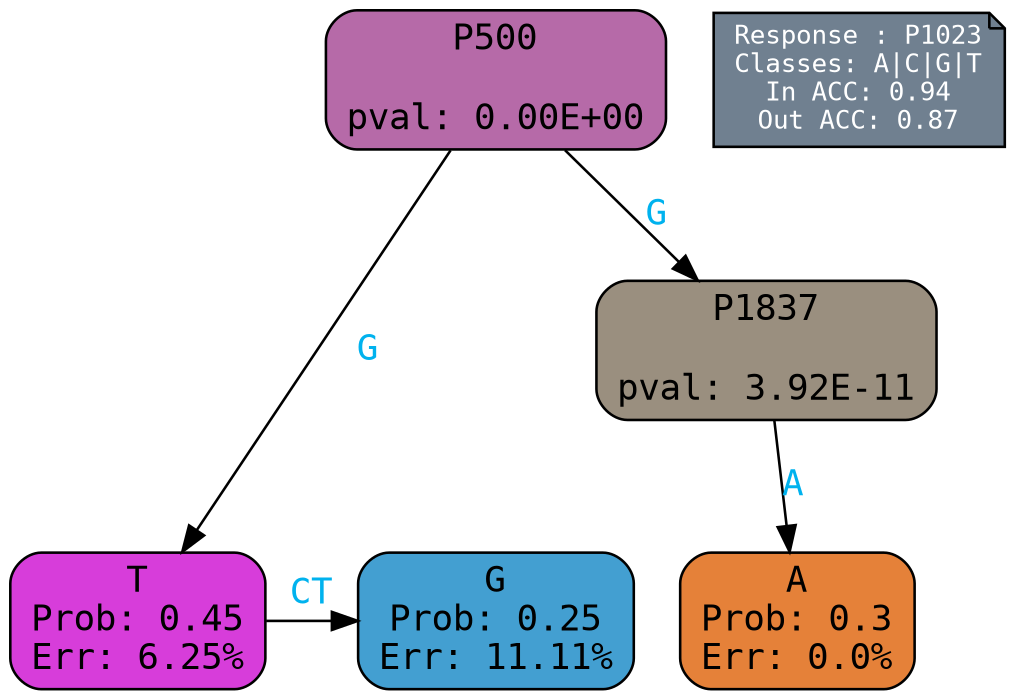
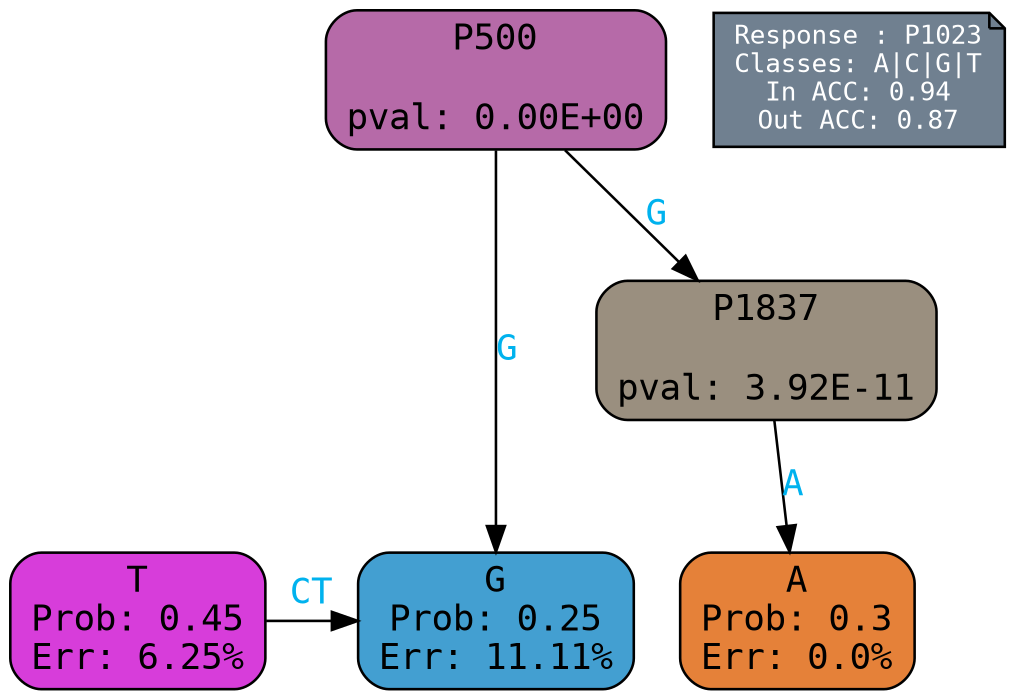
(324, 340) -> (496, 338)
